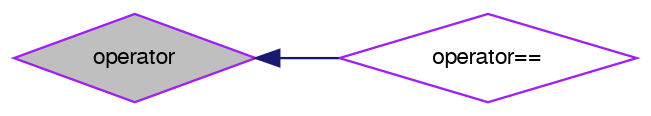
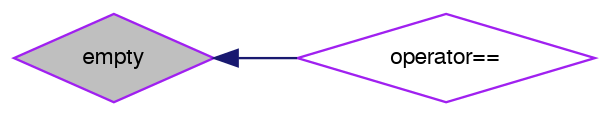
(135, 58) -> (114, 58)
